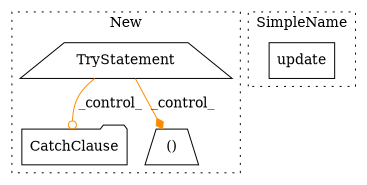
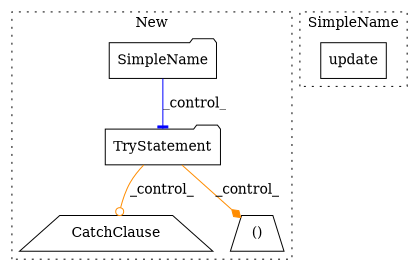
(126, 61) -> (163, 147)
none -> (163, 61)
(74, 147) -> (116, 233)
